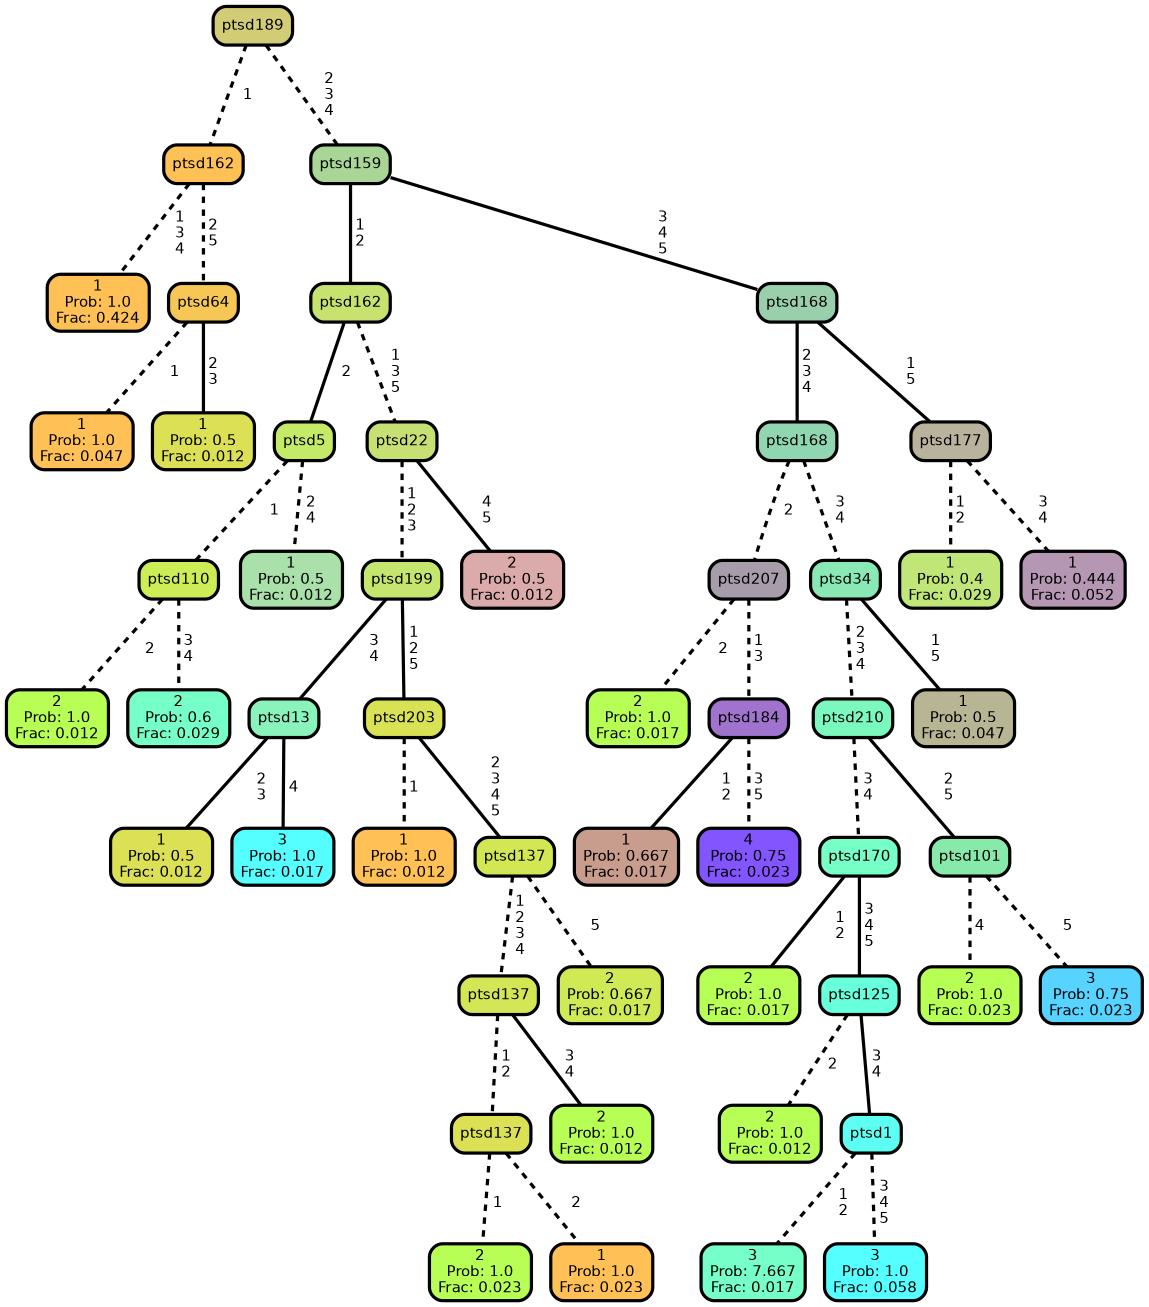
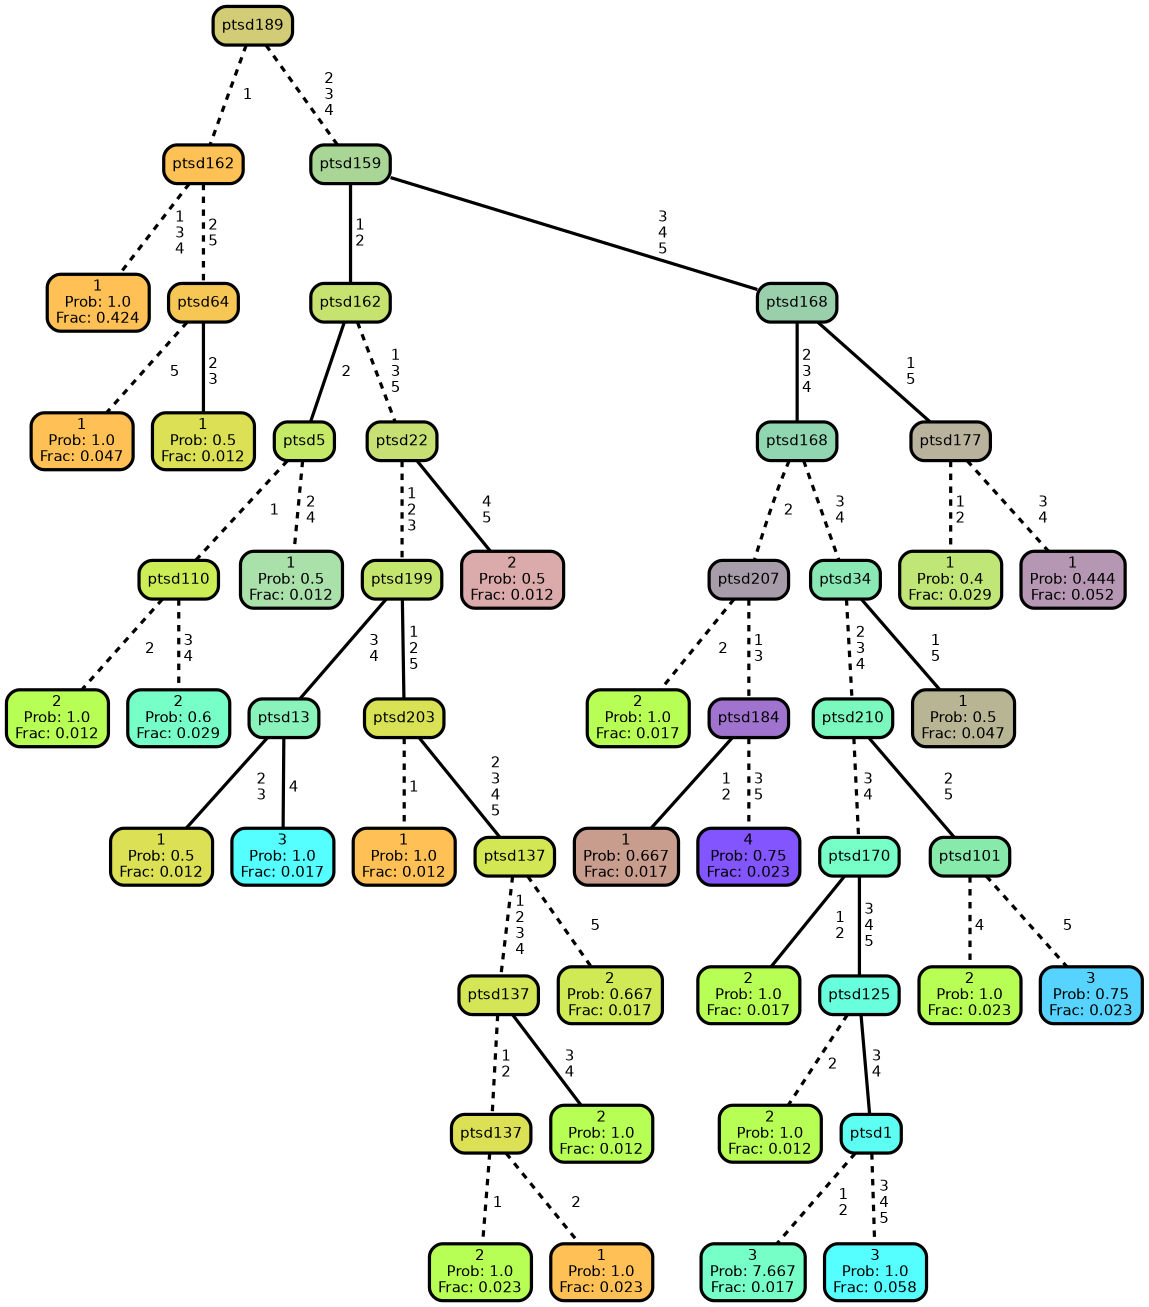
(172, 372) -> (172, 372)
